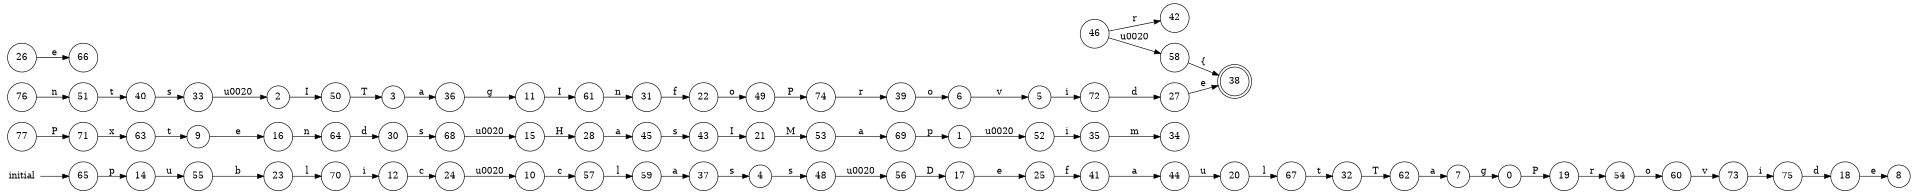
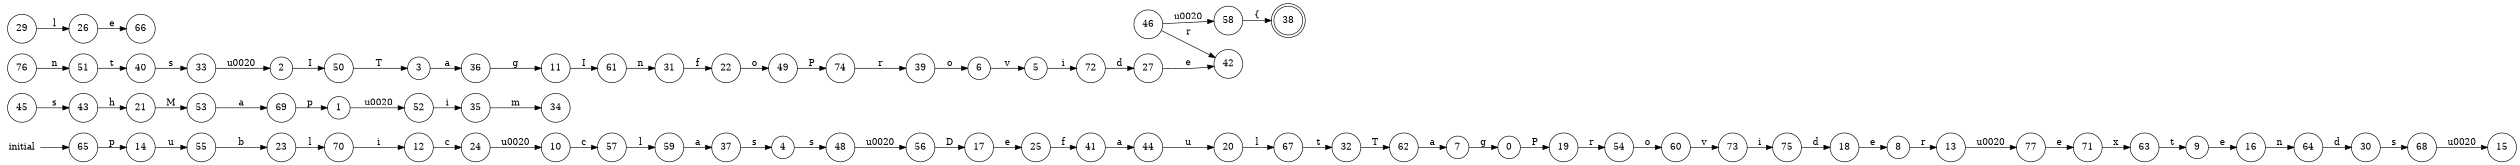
none -> (22, 29)
(1200, 90) -> (1185, 69)
(55, 132) -> (2059, 143)
(732, 132) -> (112, 103)
(589, 137) -> none
none -> (1951, 147)
